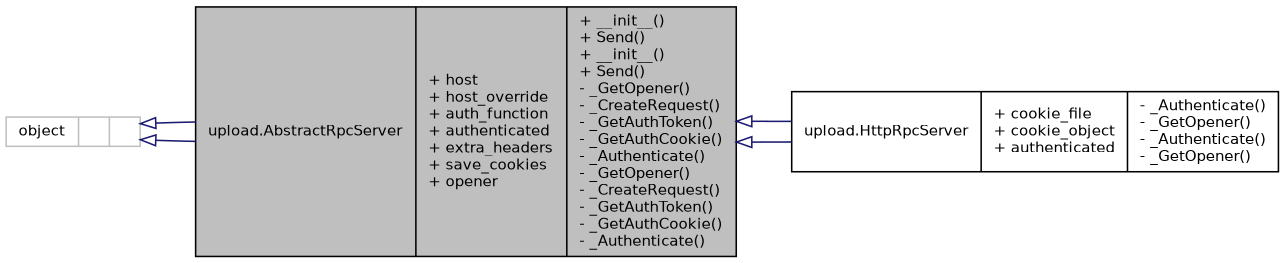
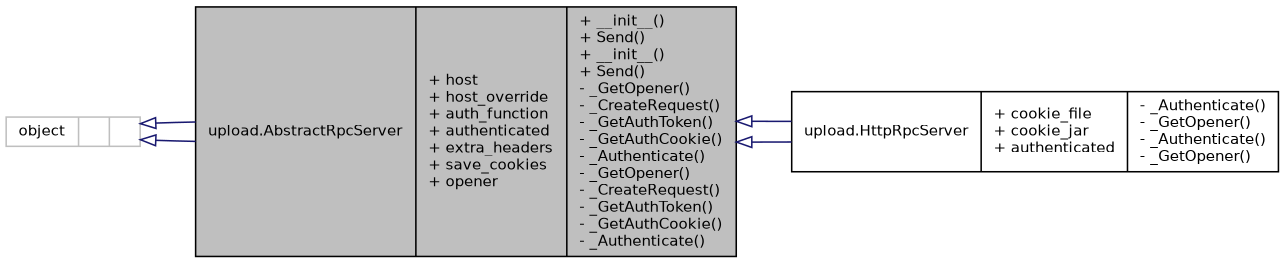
(1054, 131) -> (1041, 131)
